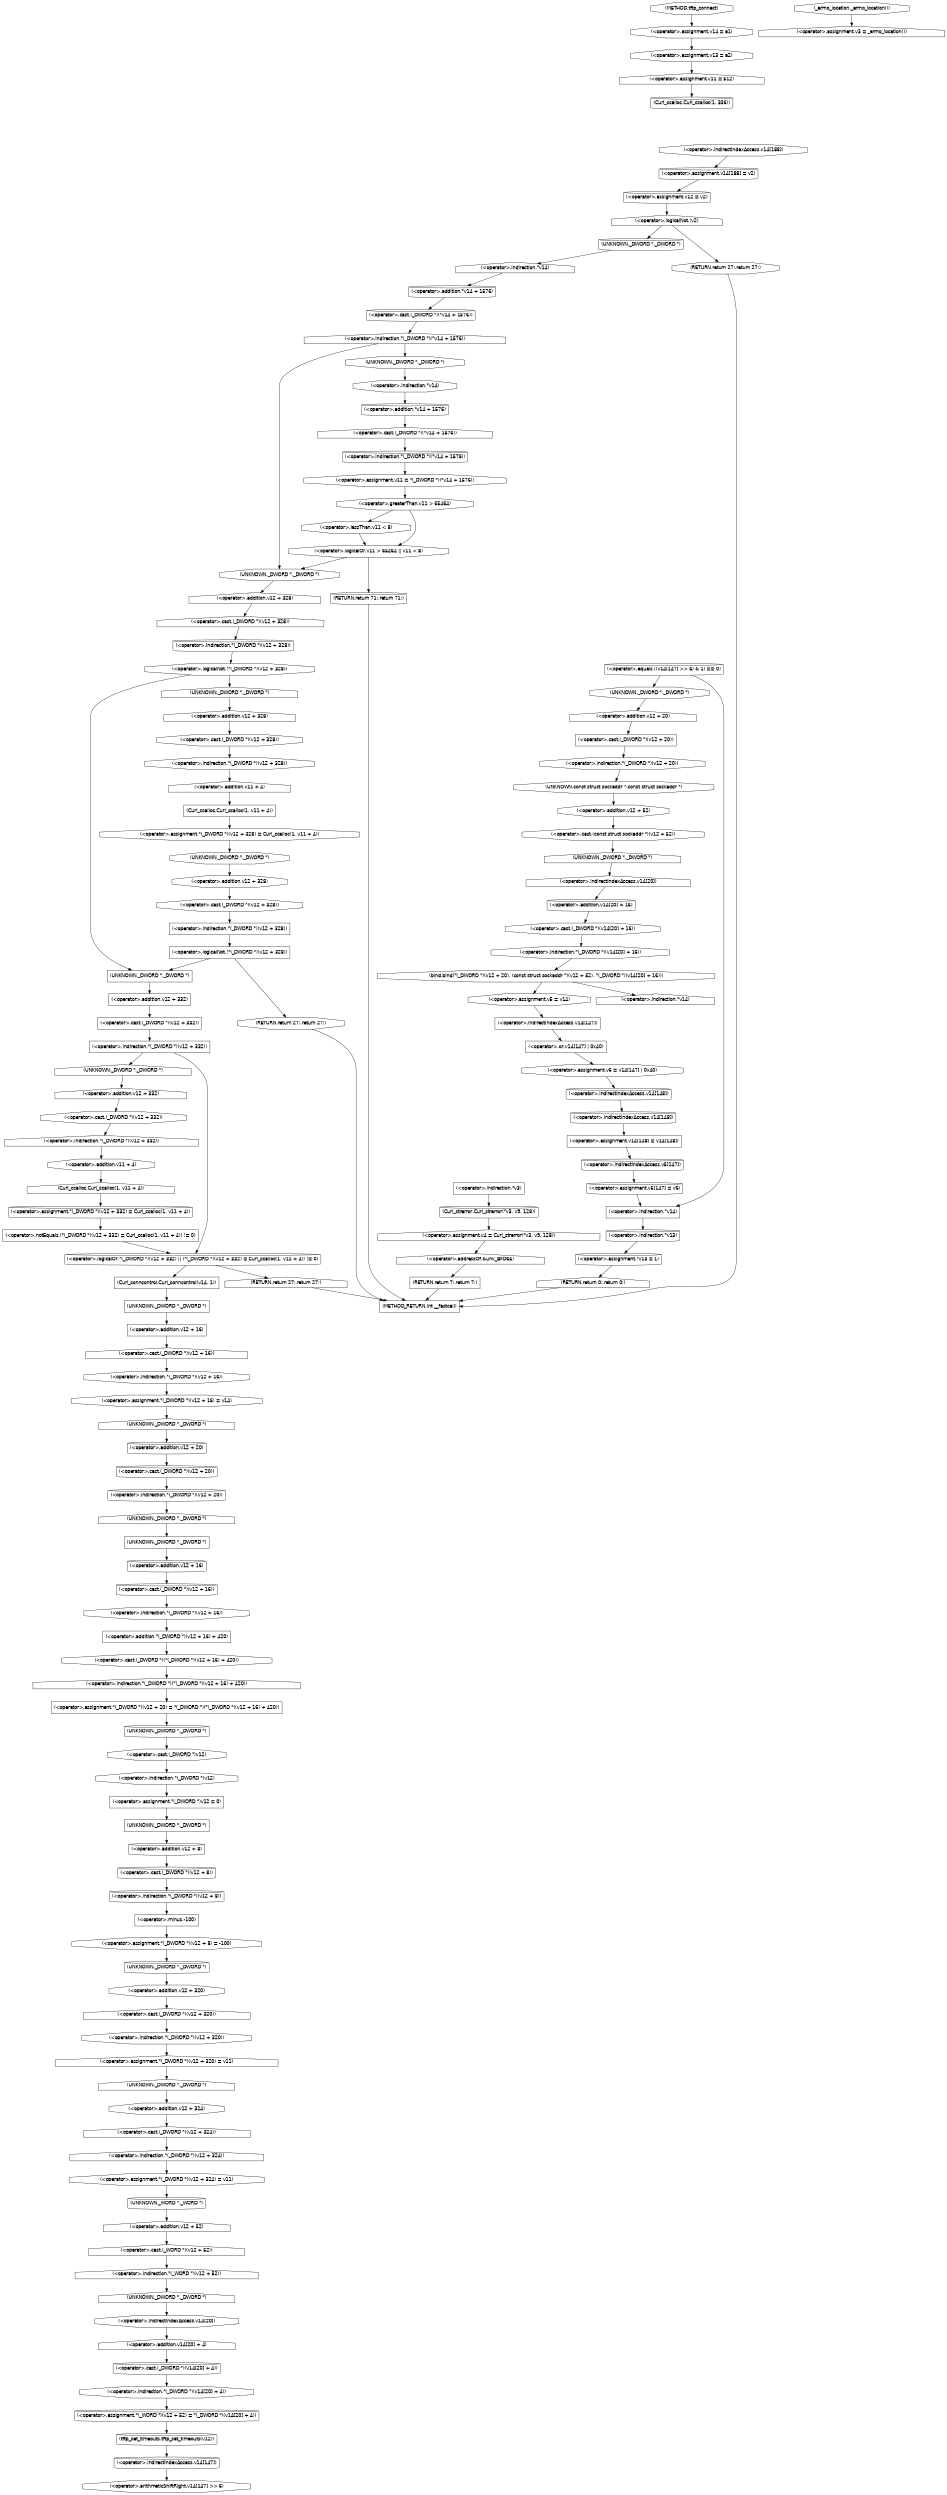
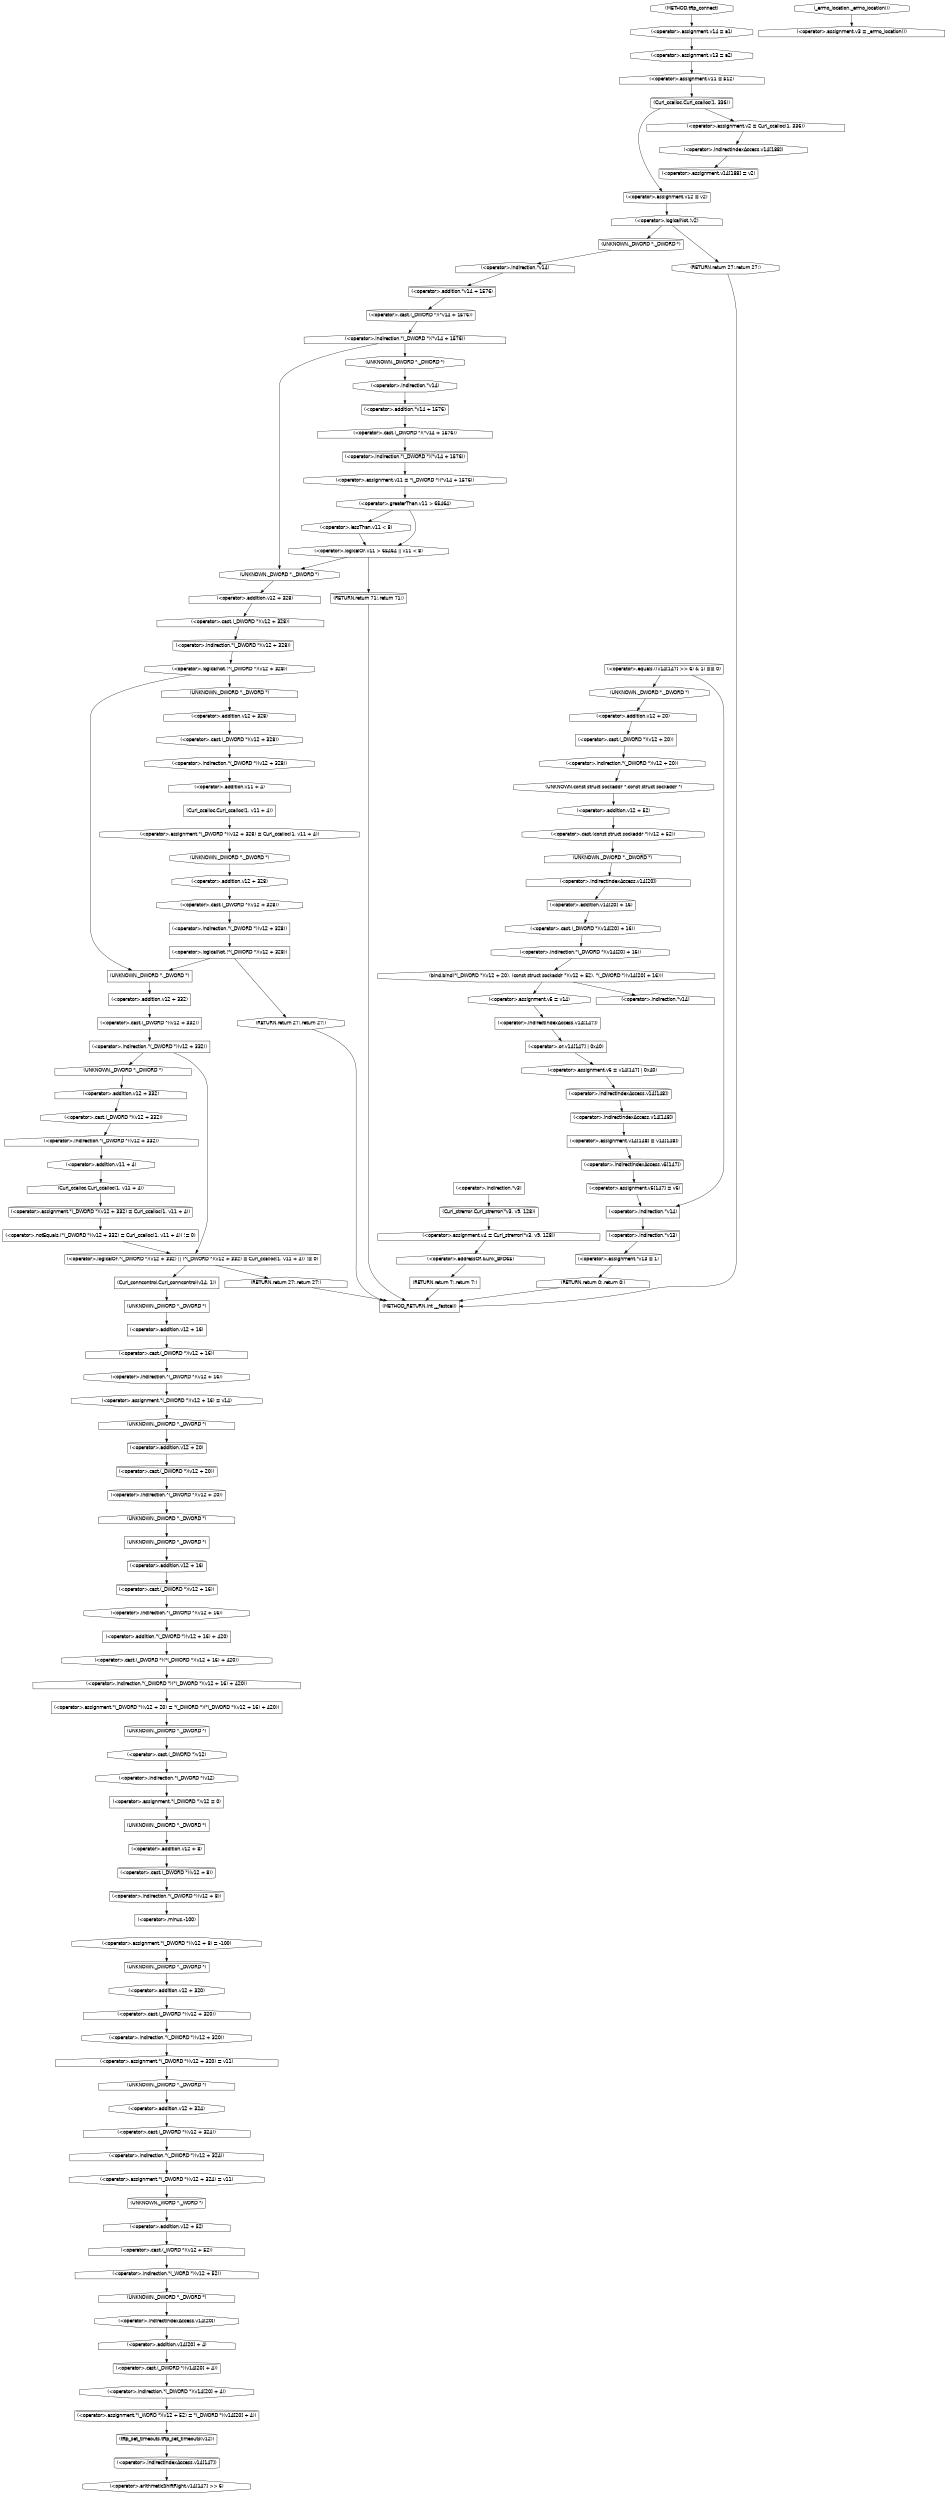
none -> (746, 127)
(689, 185) -> (639, 147)
(167, 1930) -> none
